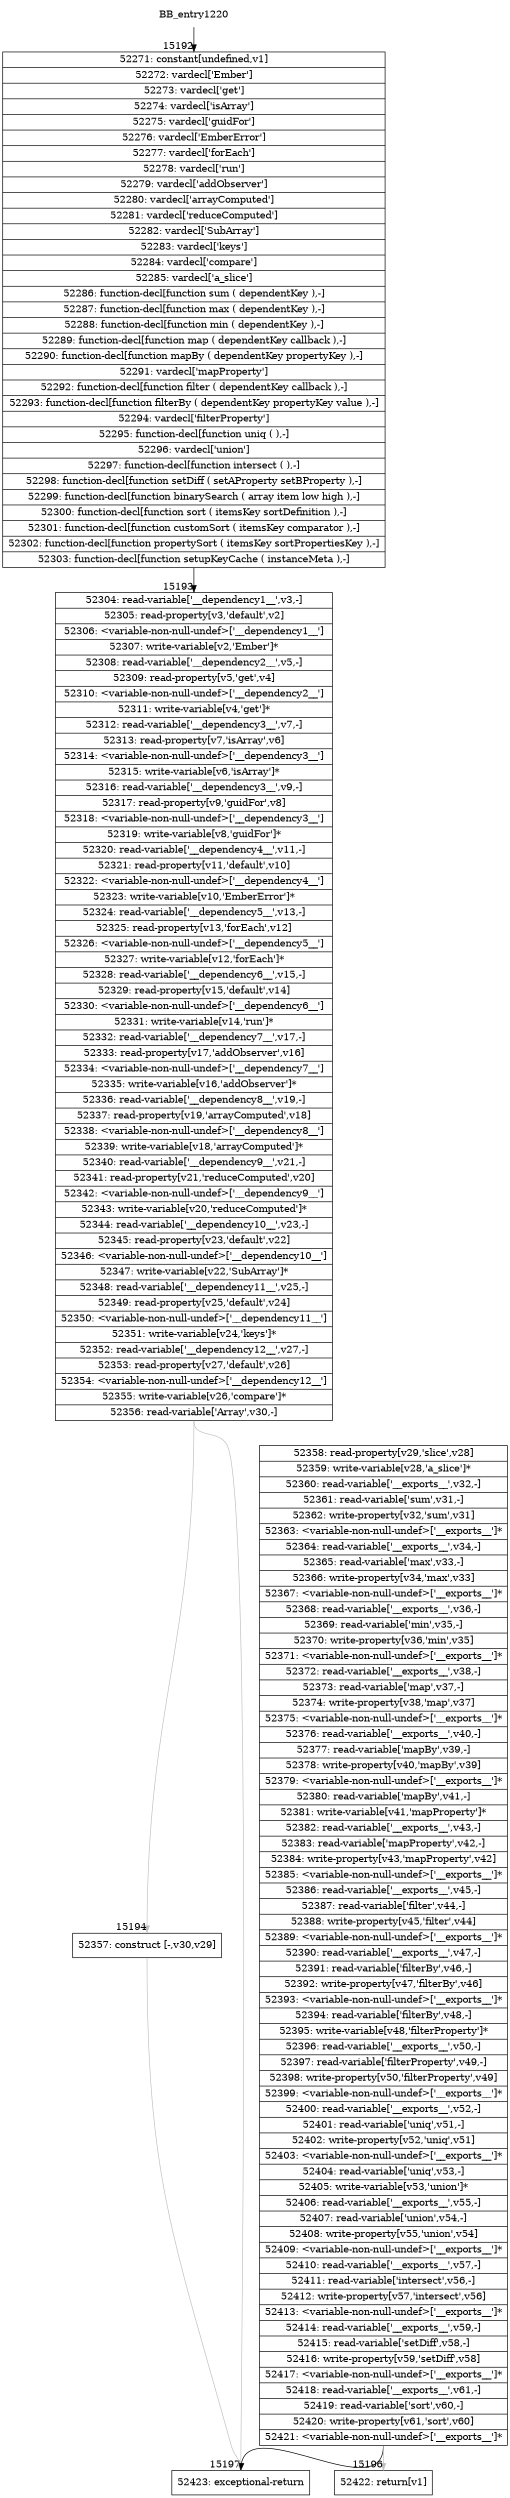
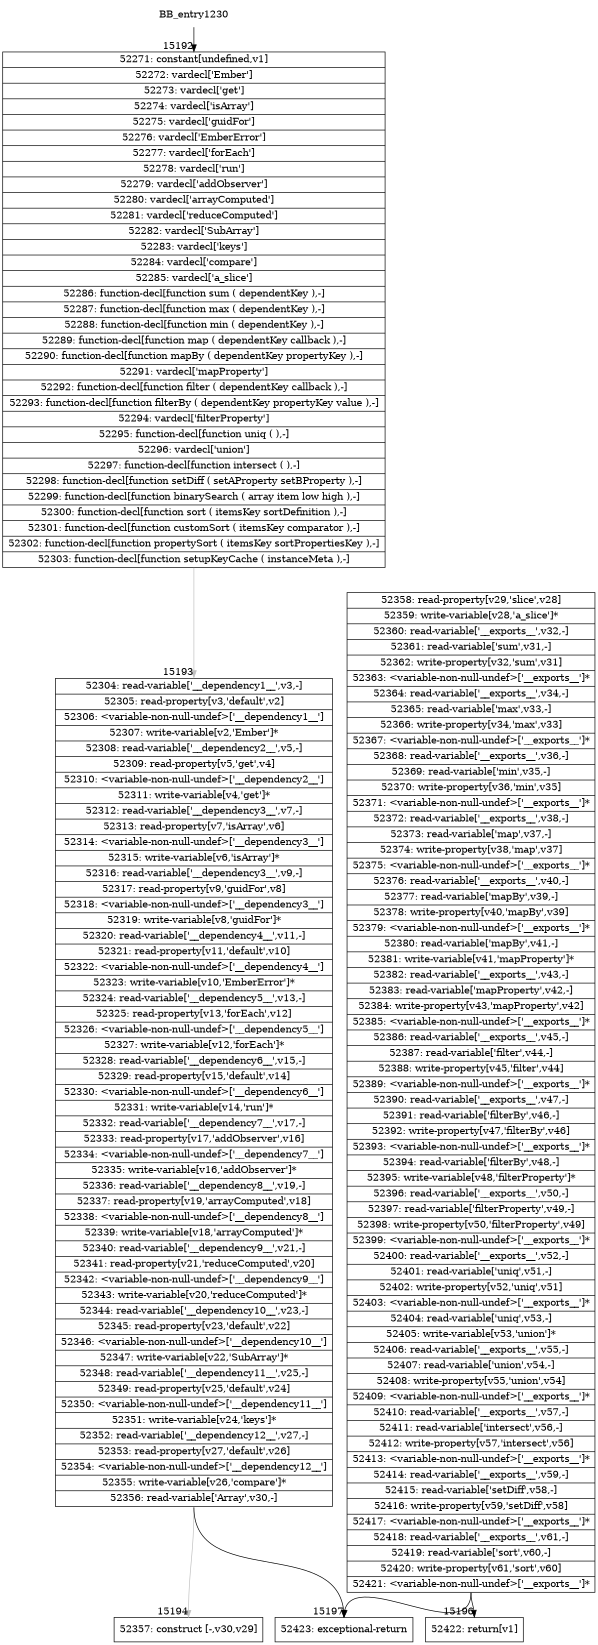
(194, 15) -> (194, 15)
(194, 577) -> (194, 619)
(244, 1932) -> (266, 1562)
(169, 2215) -> none
(383, 2458) -> (472, 1602)
